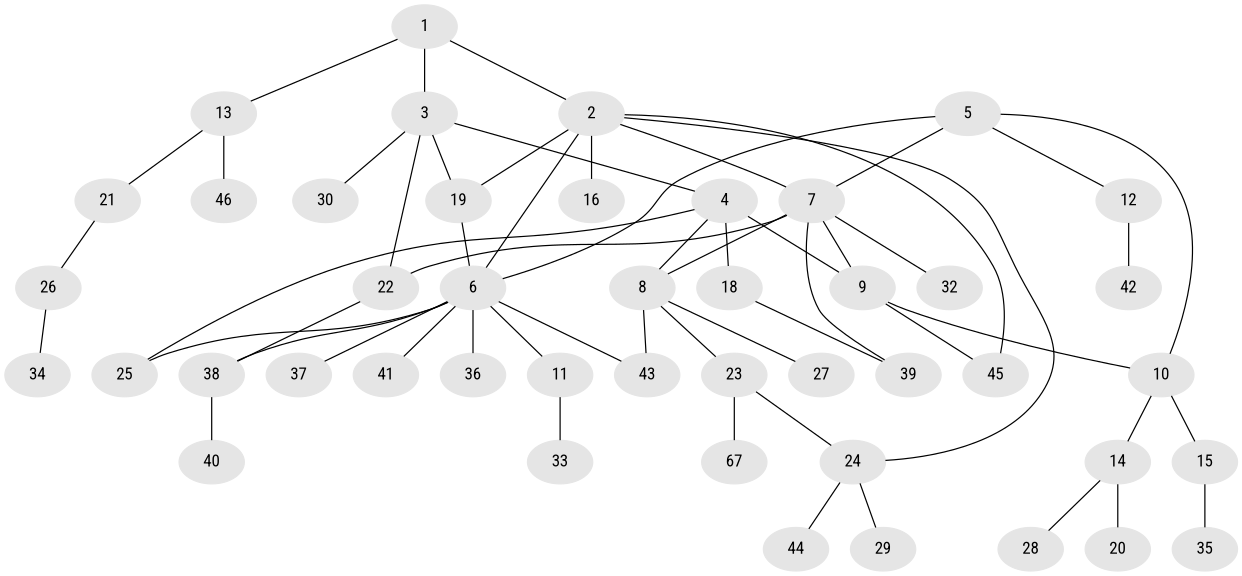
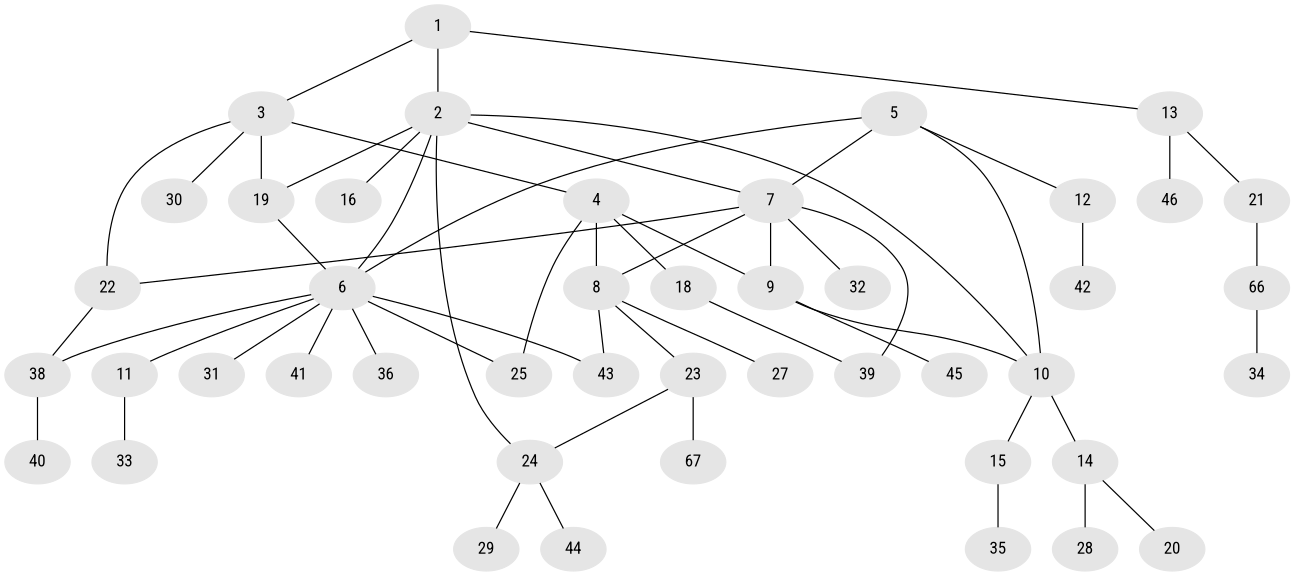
(859, 158) -> (780, 166)
(48, 288) -> (1257, 288)
(299, 375) -> (212, 375)
